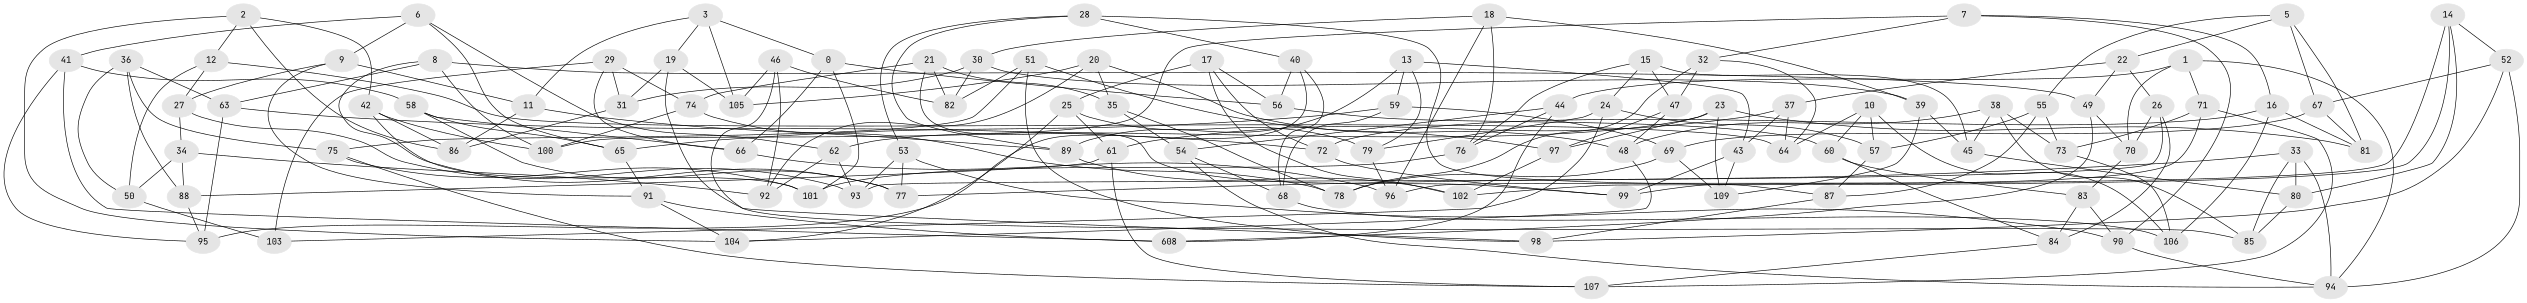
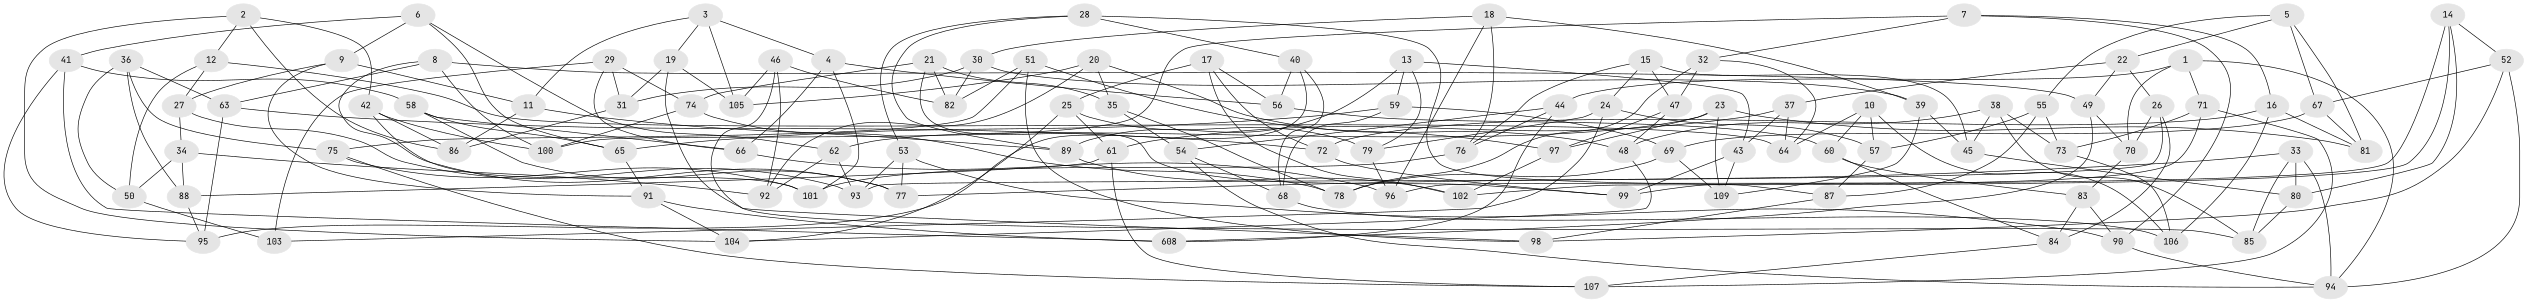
(829, 61) -> (829, 61)
